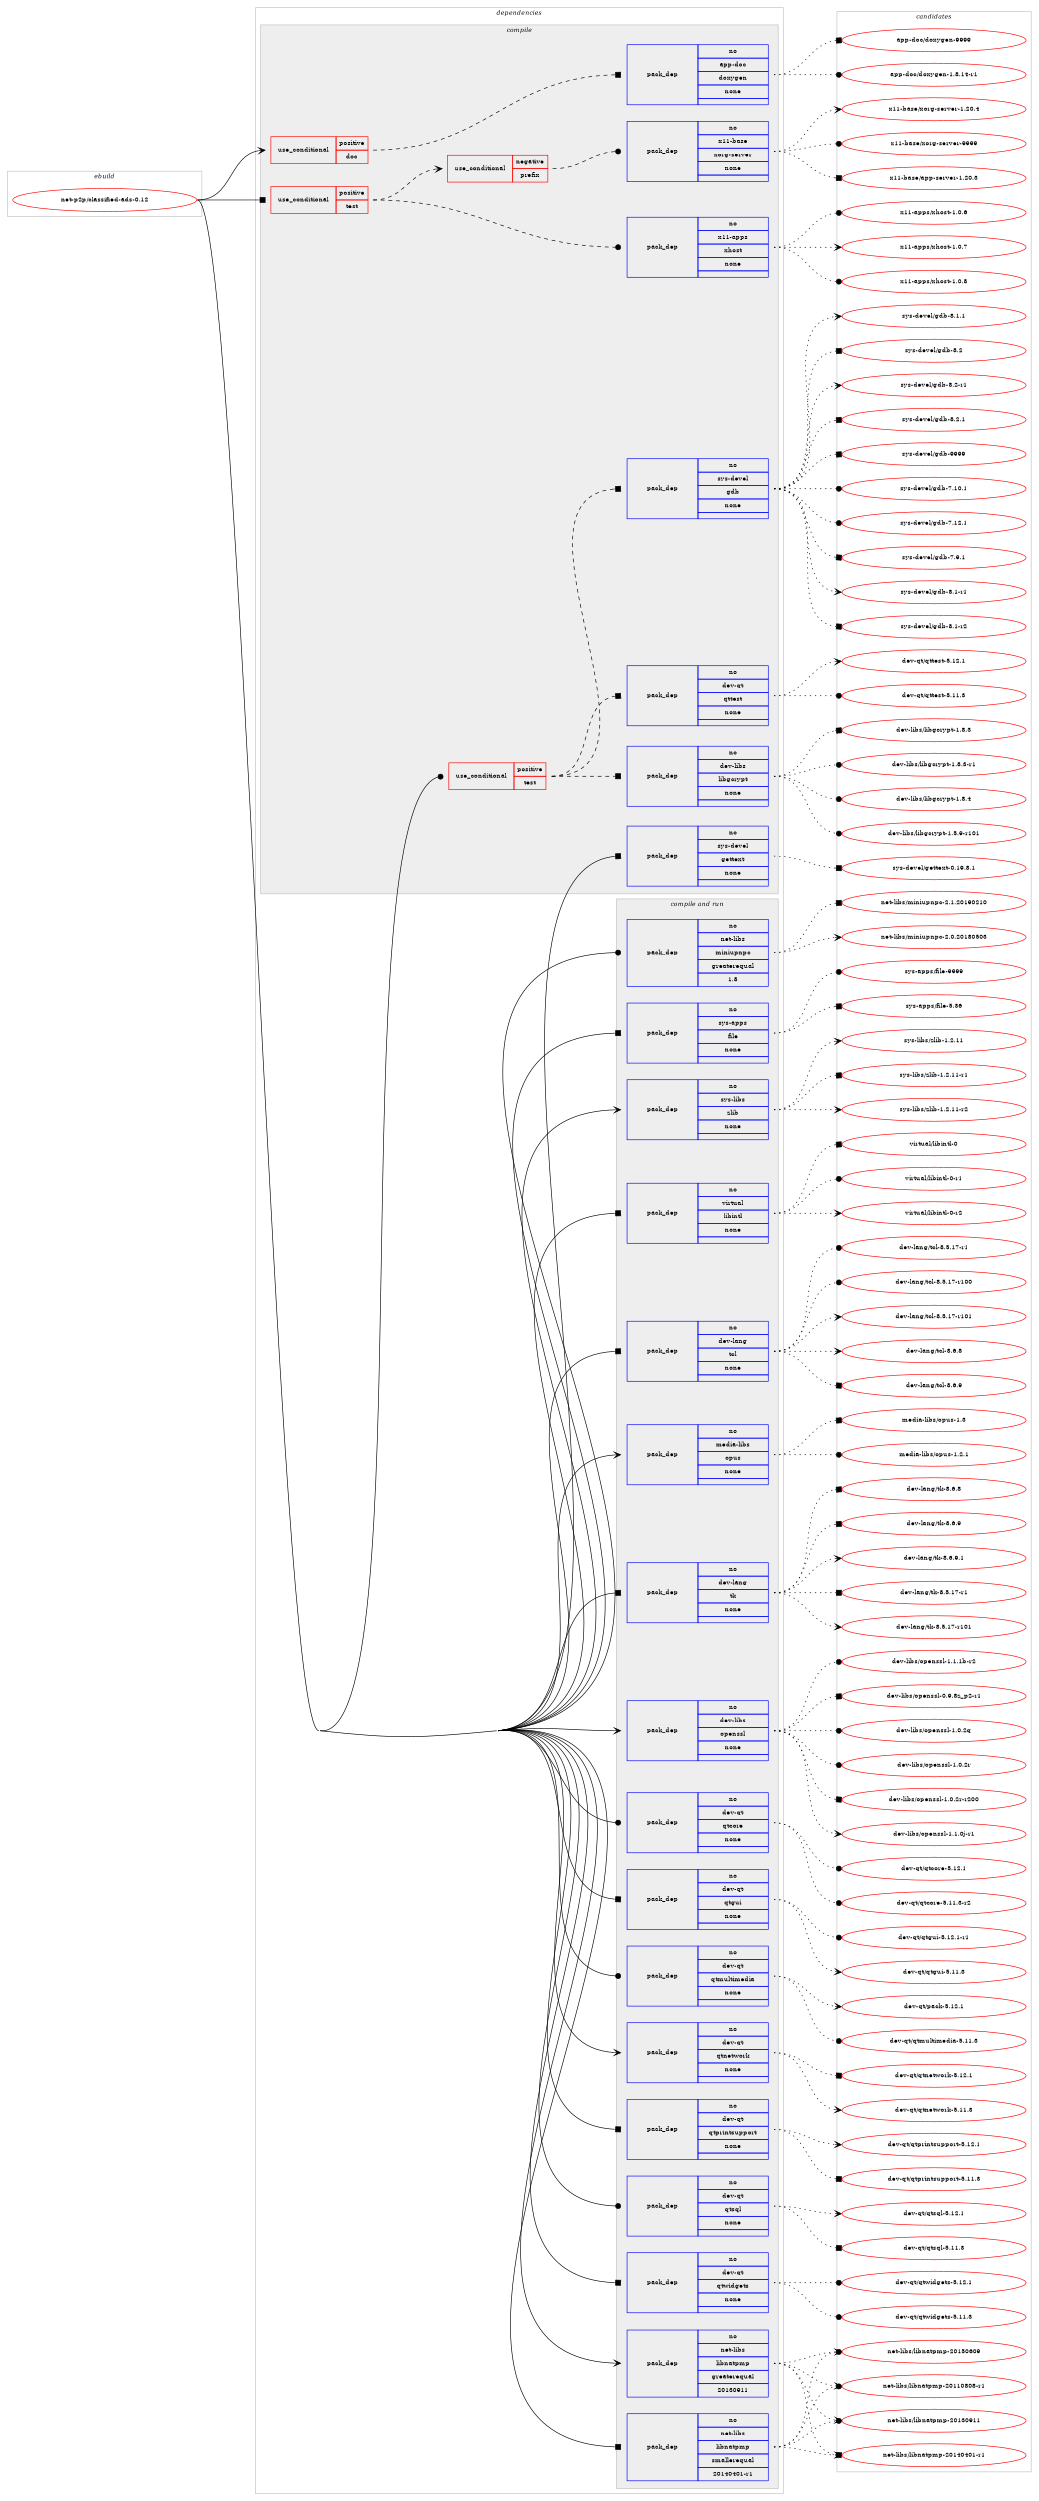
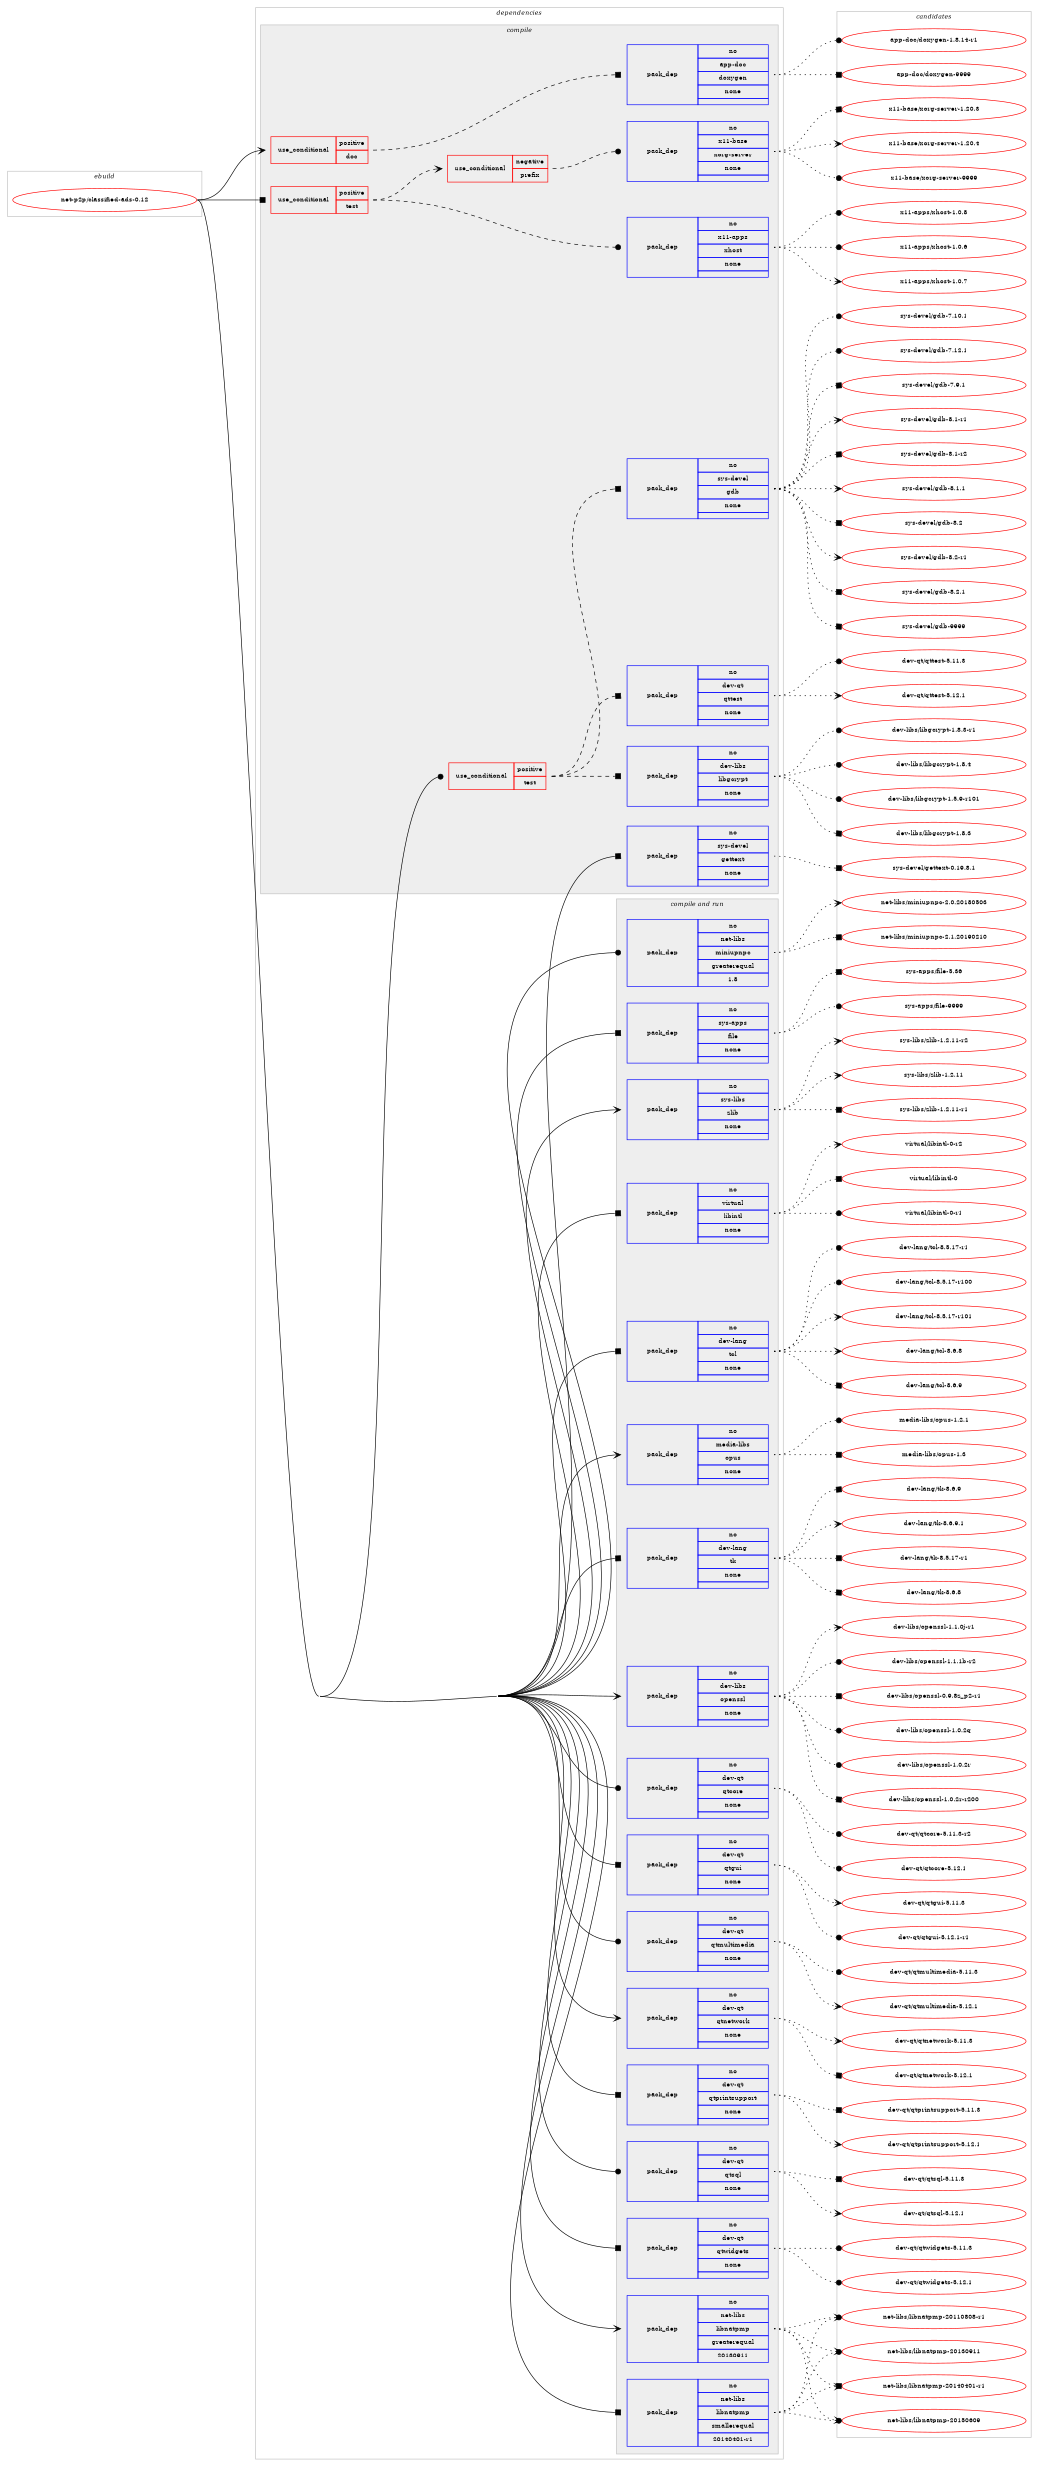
(934, 178) -> (934, 109)
(934, 1627) -> none
(934, 2007) -> (934, 2007)
